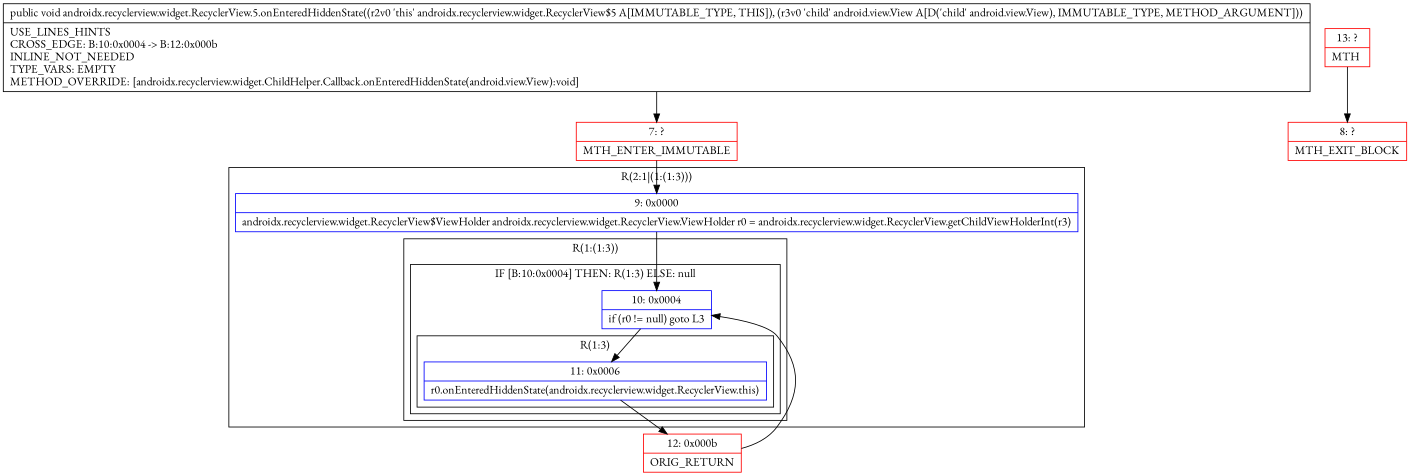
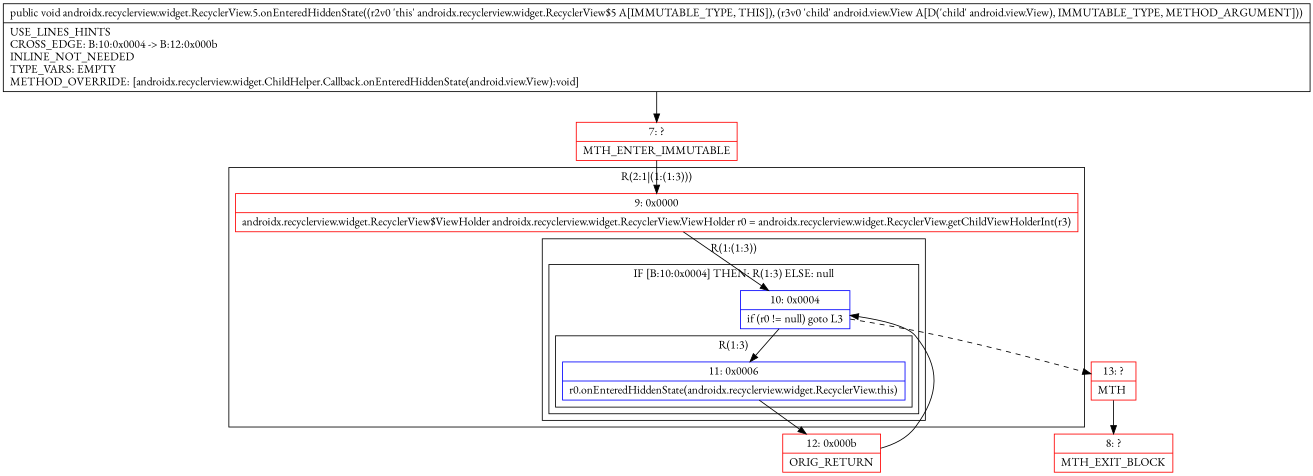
(657, 213) -> (657, 213)
none -> (967, 342)
